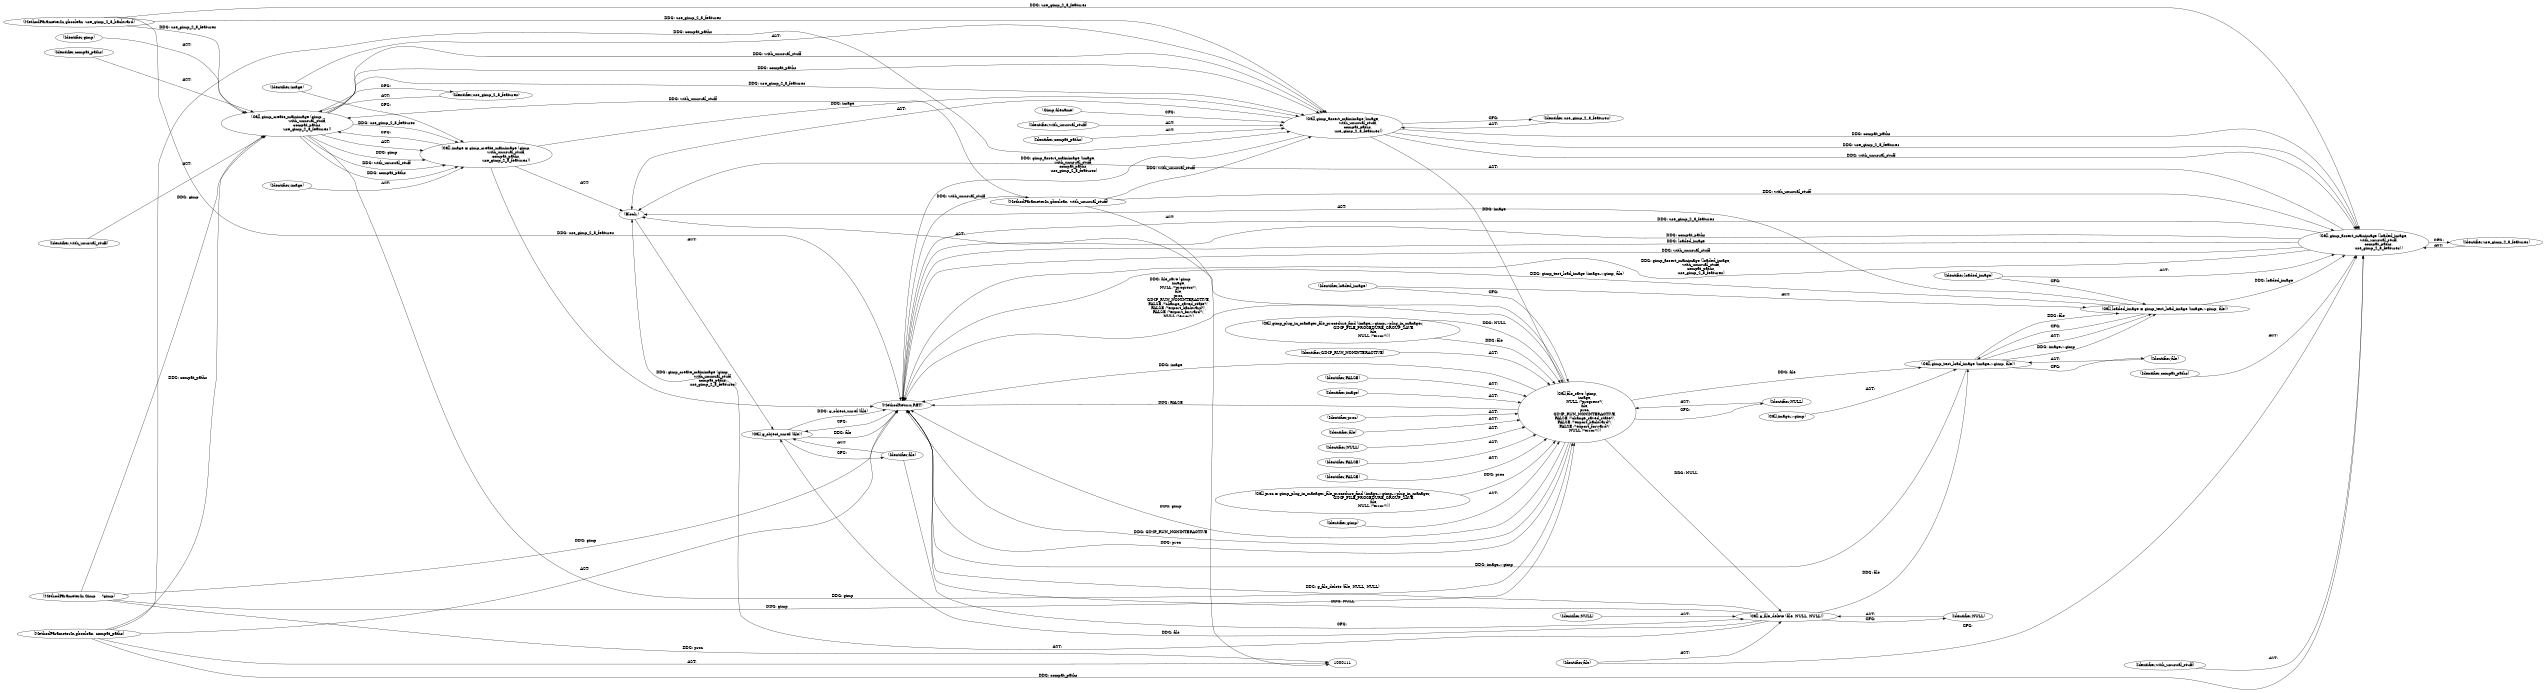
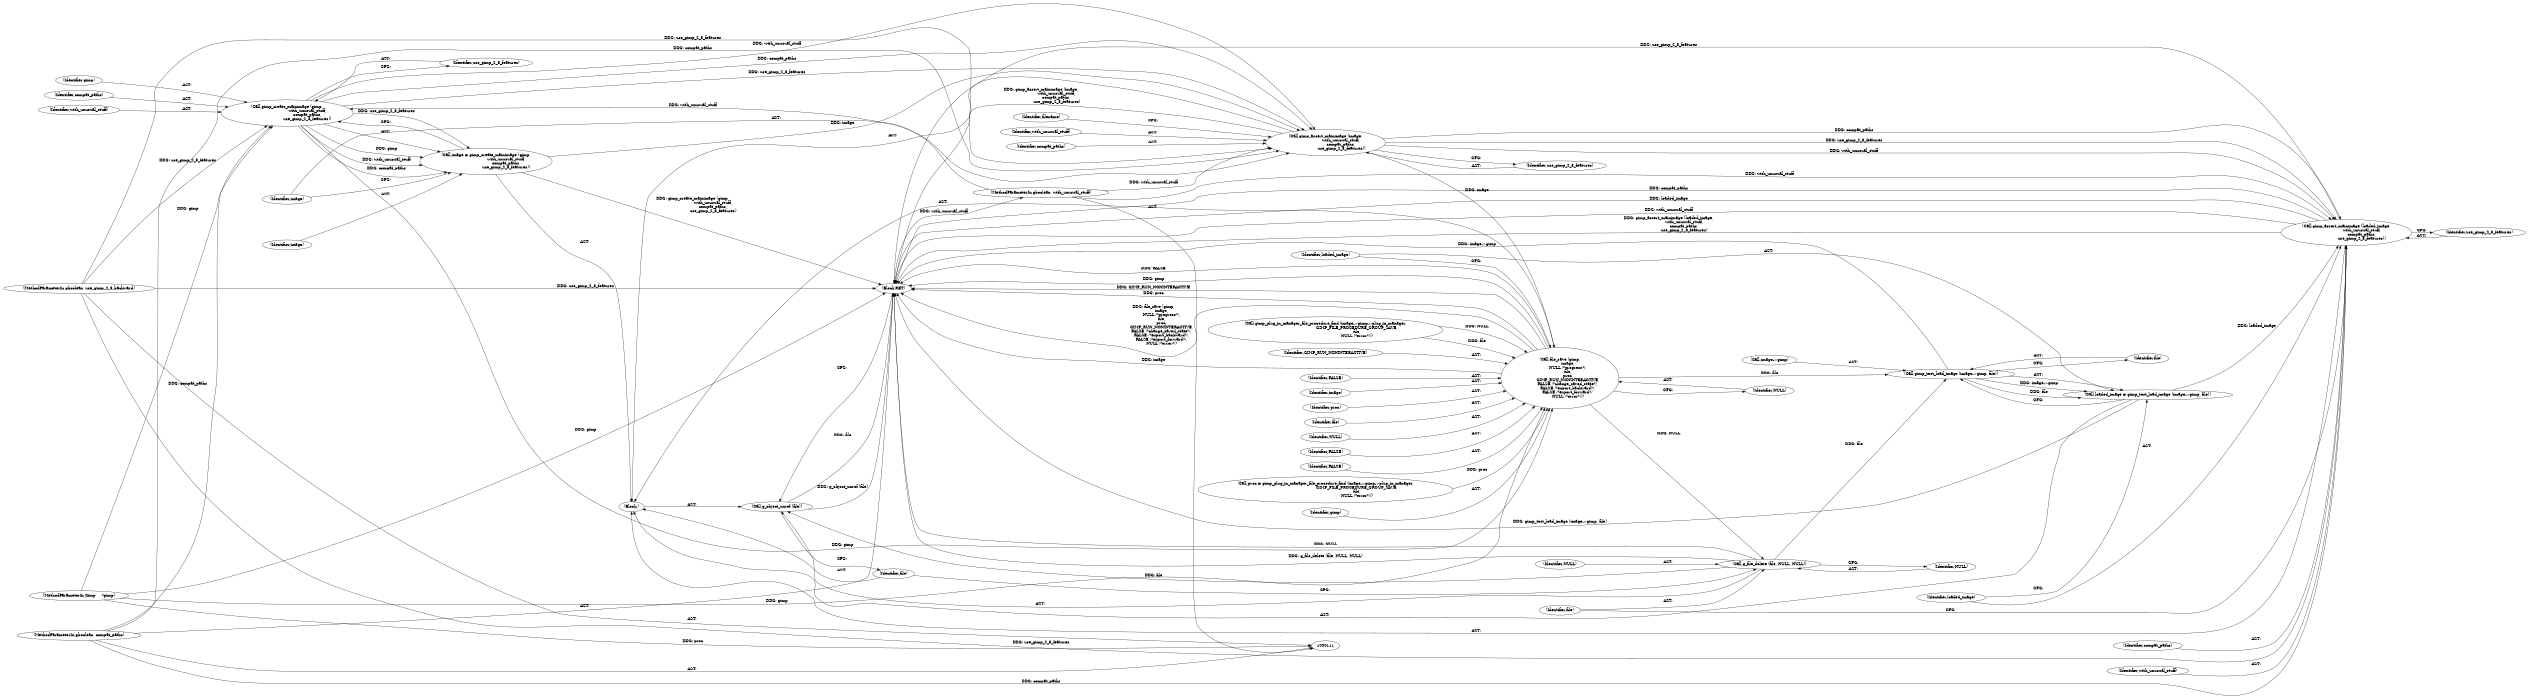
(1058, 111) -> (1041, 117)
(902, 405) -> (894, 288)
none -> (645, 621)
